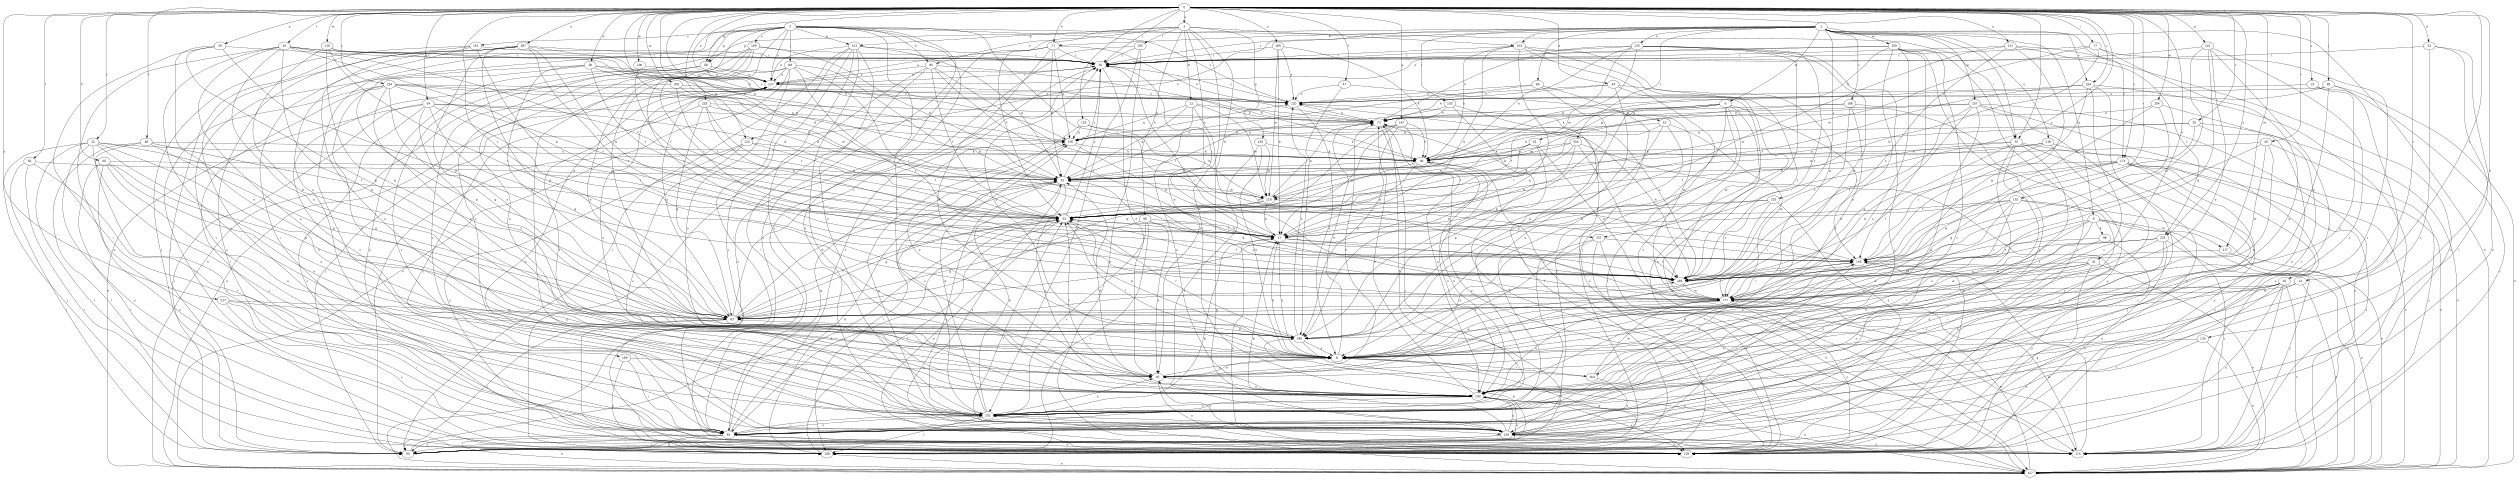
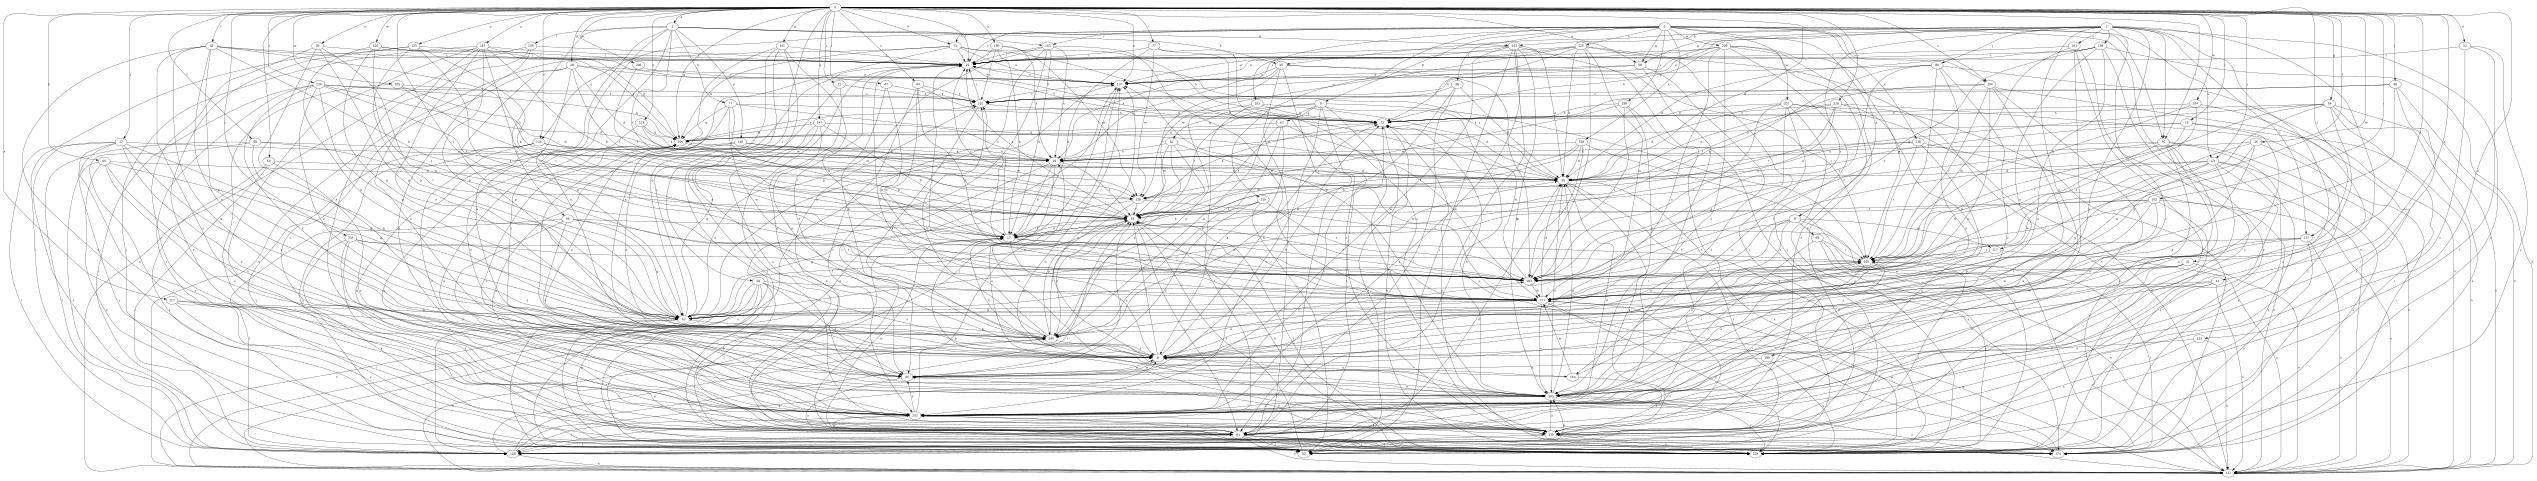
(2156, 90) -> (41, 297)
none -> (1336, 197)
(1264, 220) -> (1058, 254)
(1878, 273) -> (1893, 276)
(684, 306) -> (1664, 299)
(2354, 406) -> (2027, 318)
